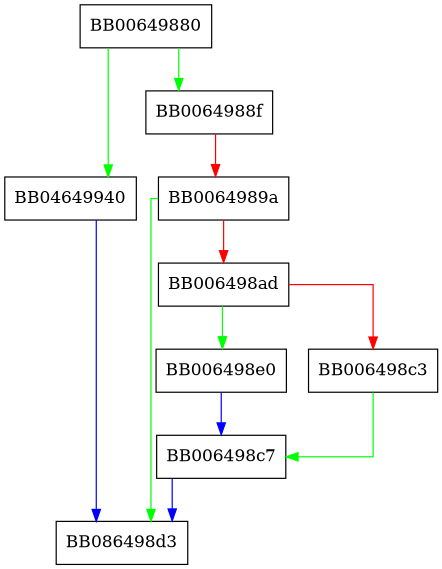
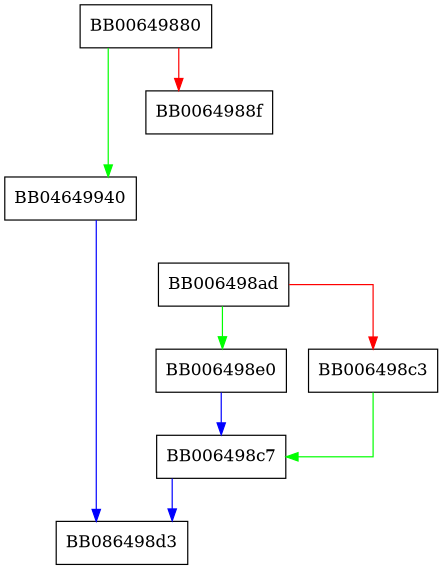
(179, 63) -> (179, 63)
(224, 199) -> none
